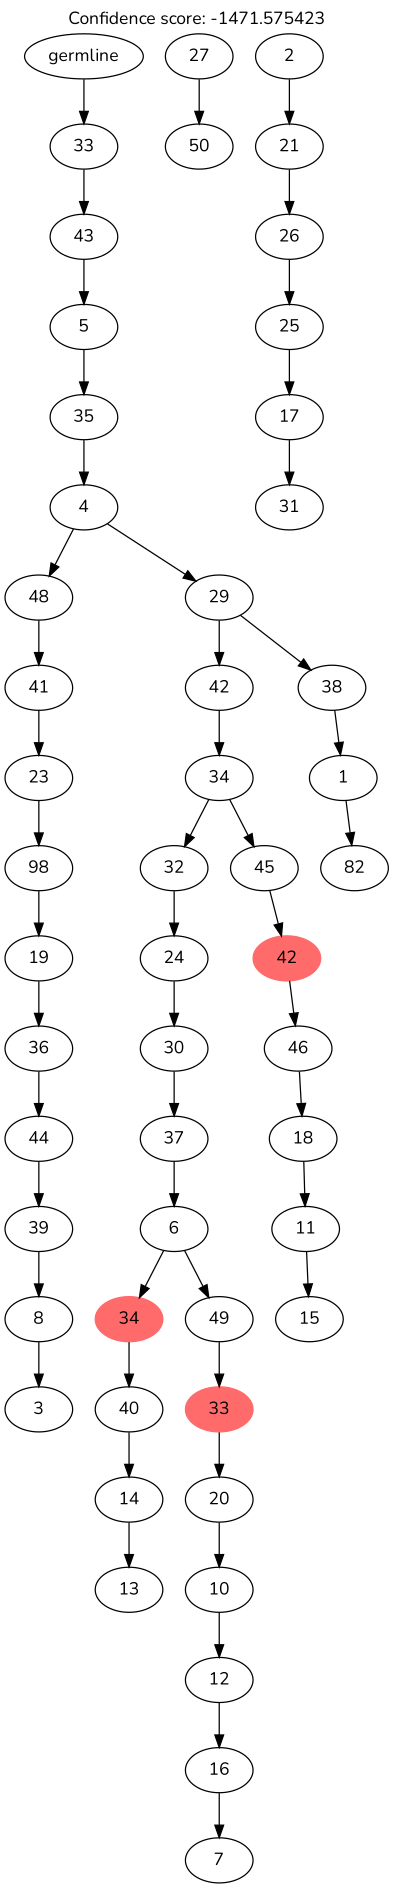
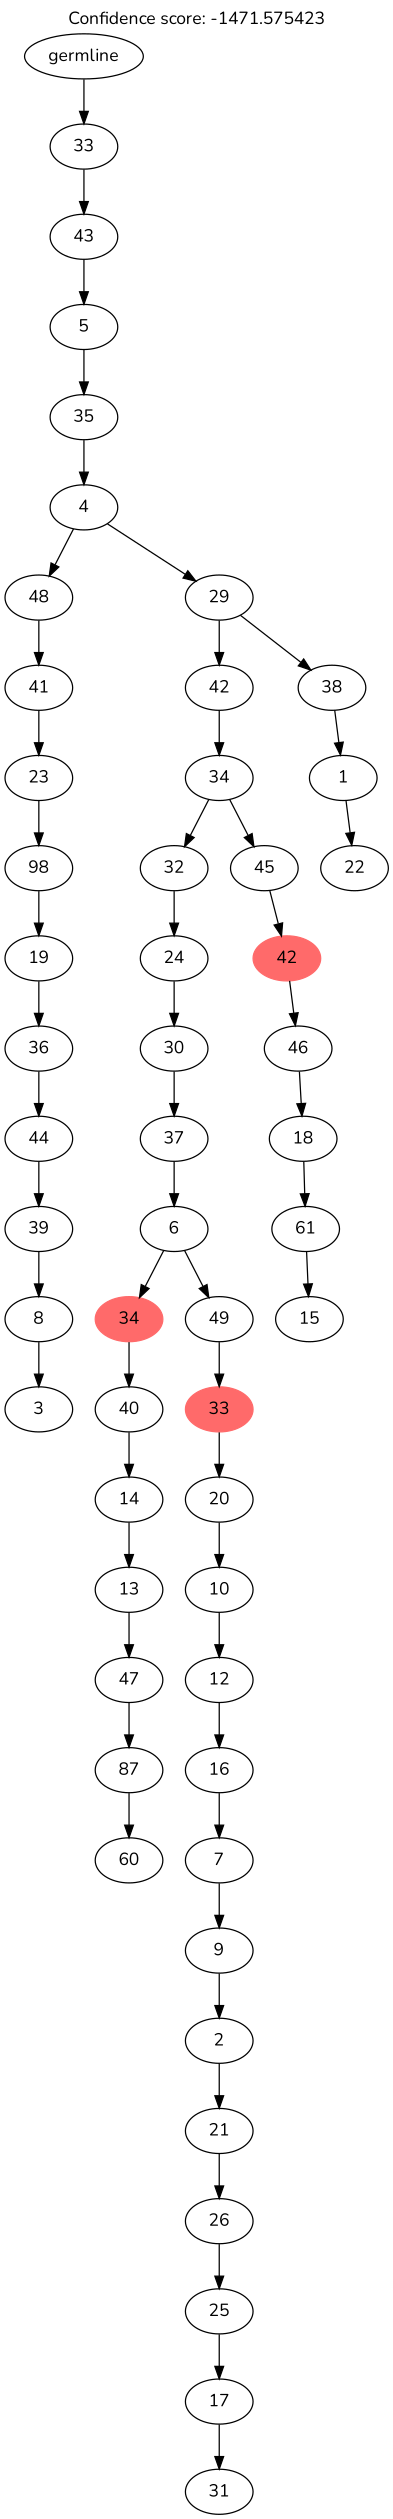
(199, 56) -> (129, 1770)
(199, 147) -> (129, 1860)
(355, 868) -> (355, 868)
(306, 1229) -> (306, 1229)
none -> (129, 1680)
none -> (219, 1951)
